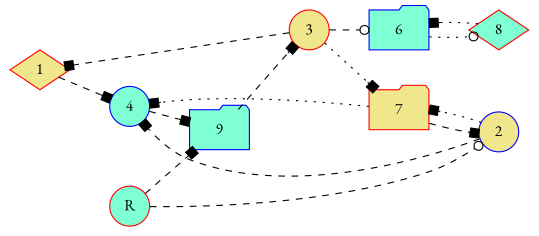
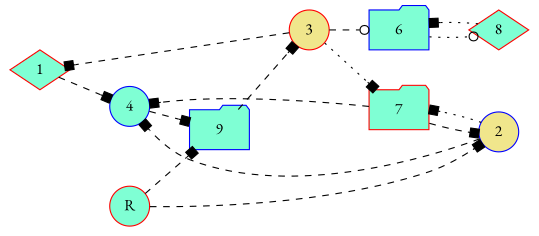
(40, 70) -> (40, 70)
(265, 99) -> (265, 99)
(399, 110) -> (399, 110)
(316, 197) -> (316, 197)
